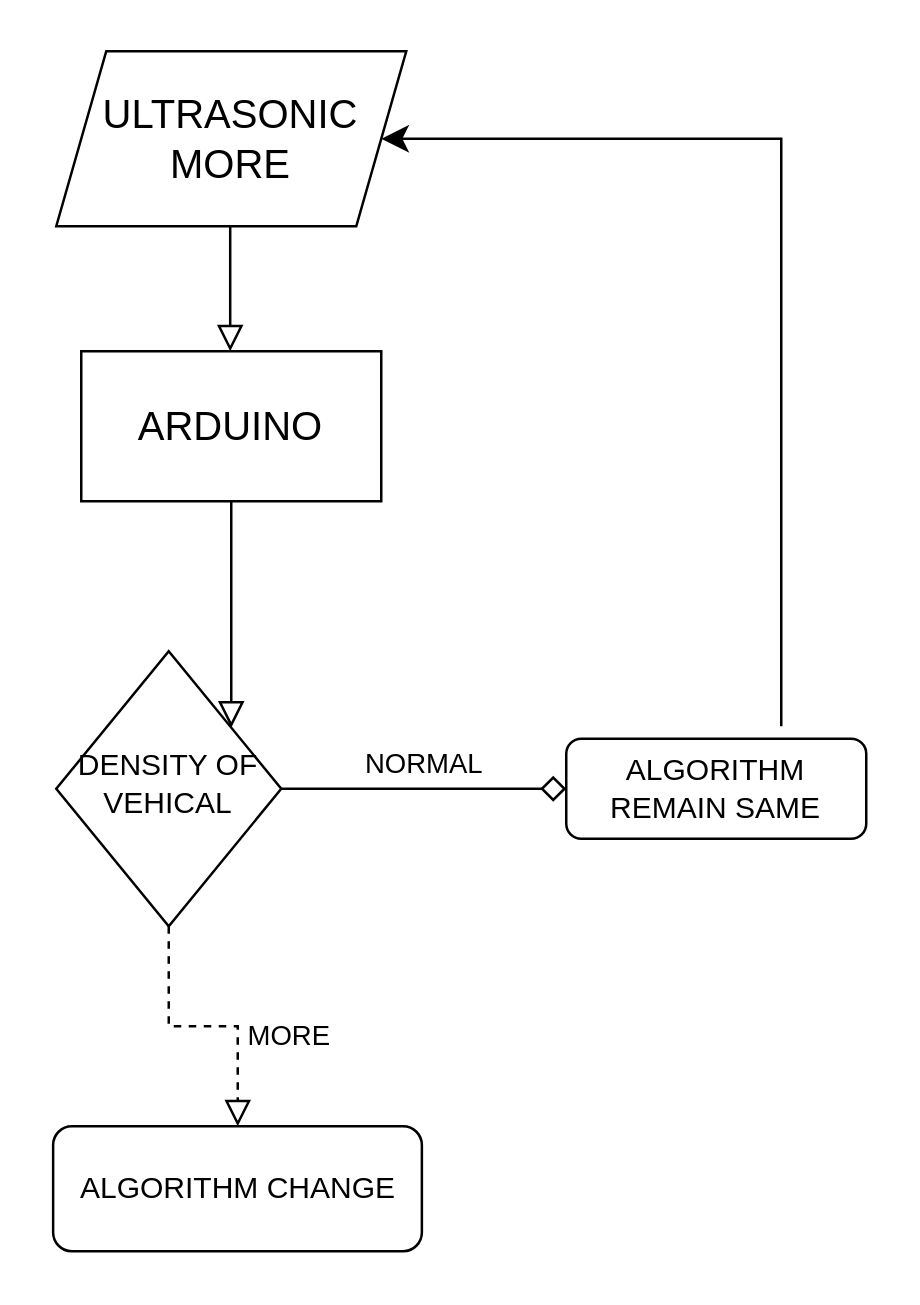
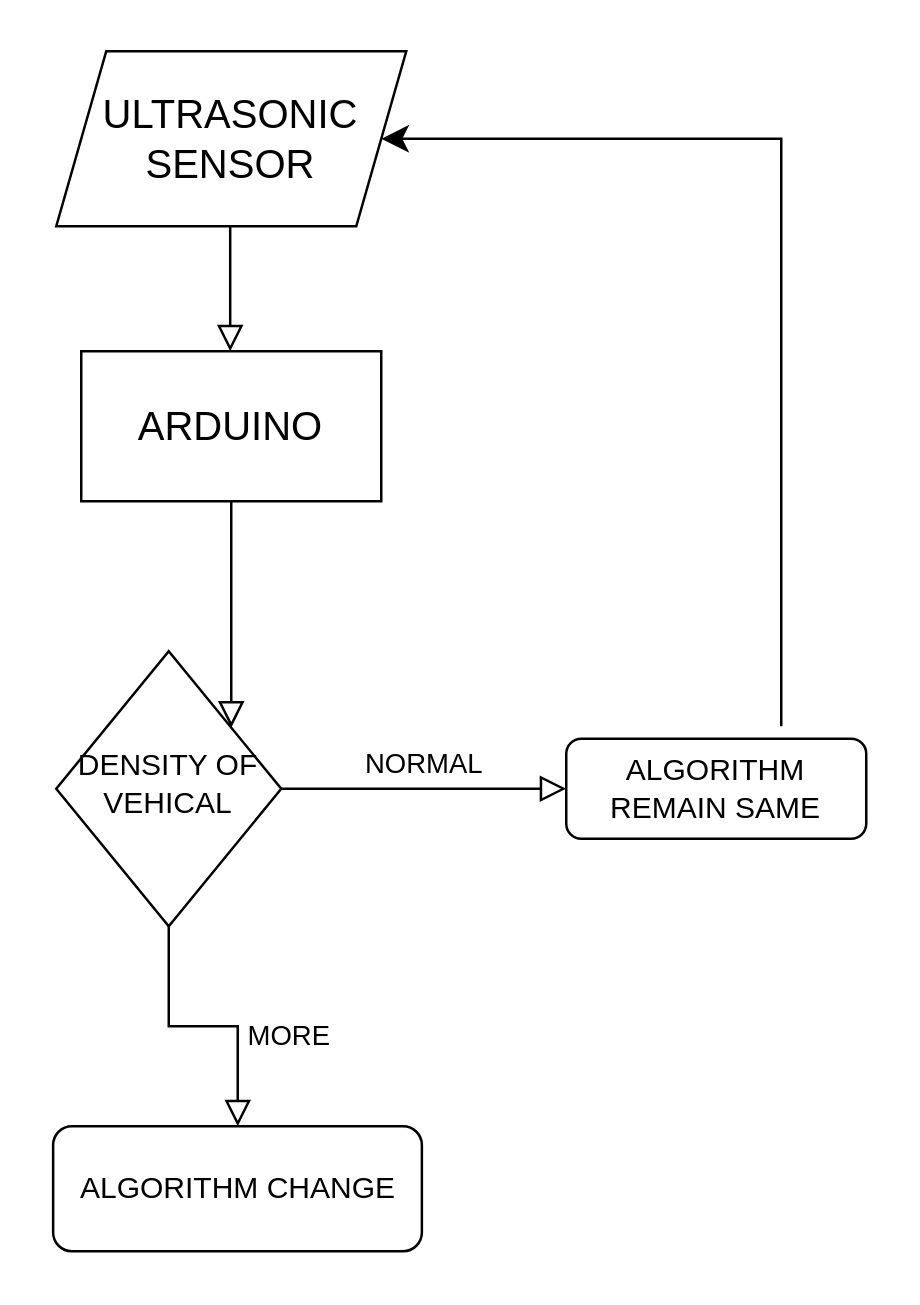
(231, 139) -> (231, 139)
(540, 789) -> (539, 789)
(190, 1026) -> (190, 1026)
